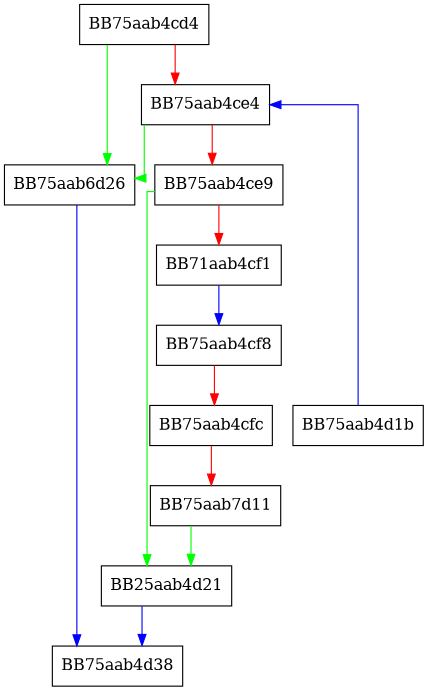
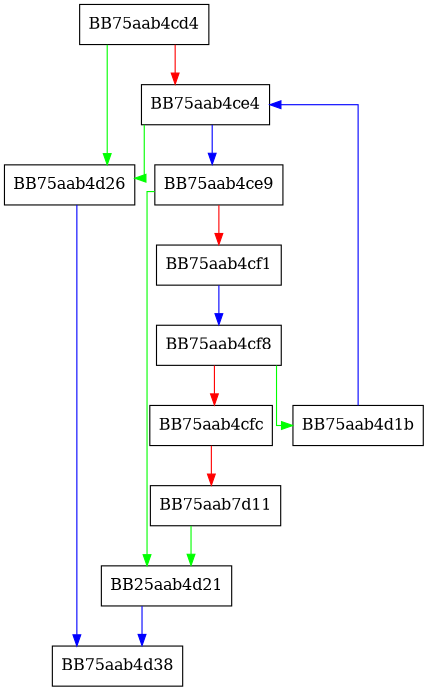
(212, 139) -> (212, 139)
(70, 185) -> (70, 185)
(219, 265) -> (219, 265)
none -> (277, 398)
